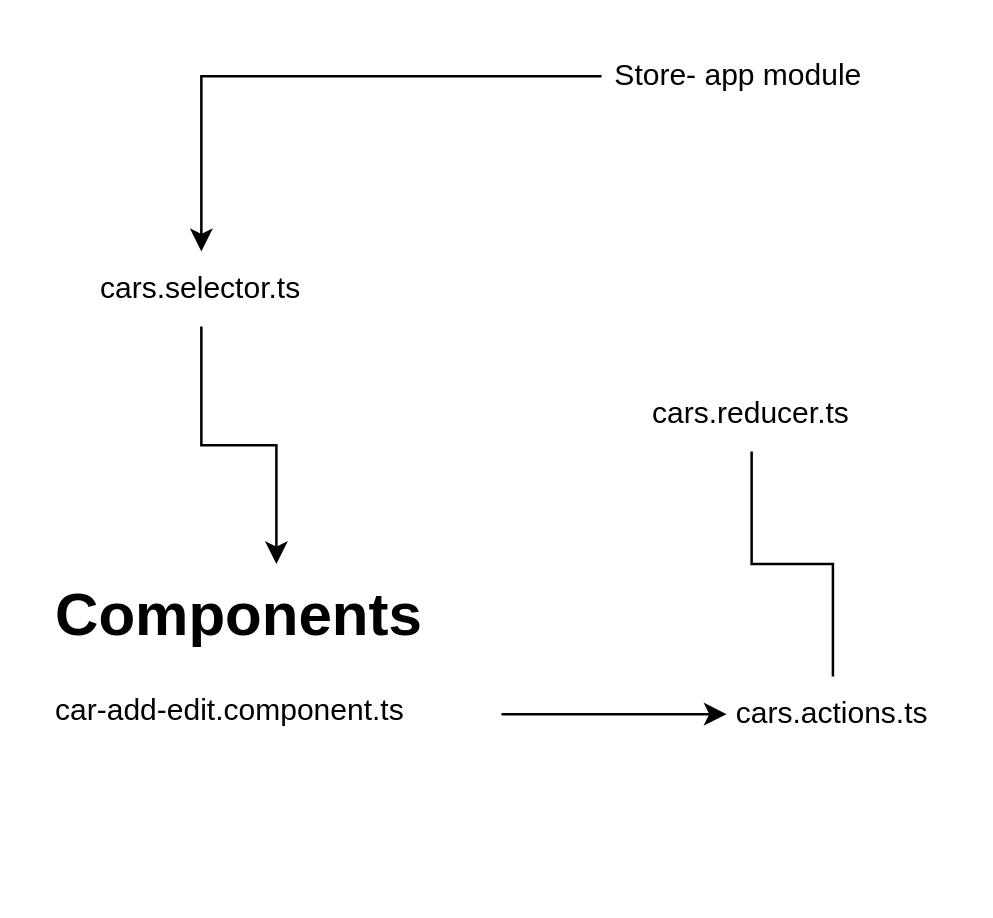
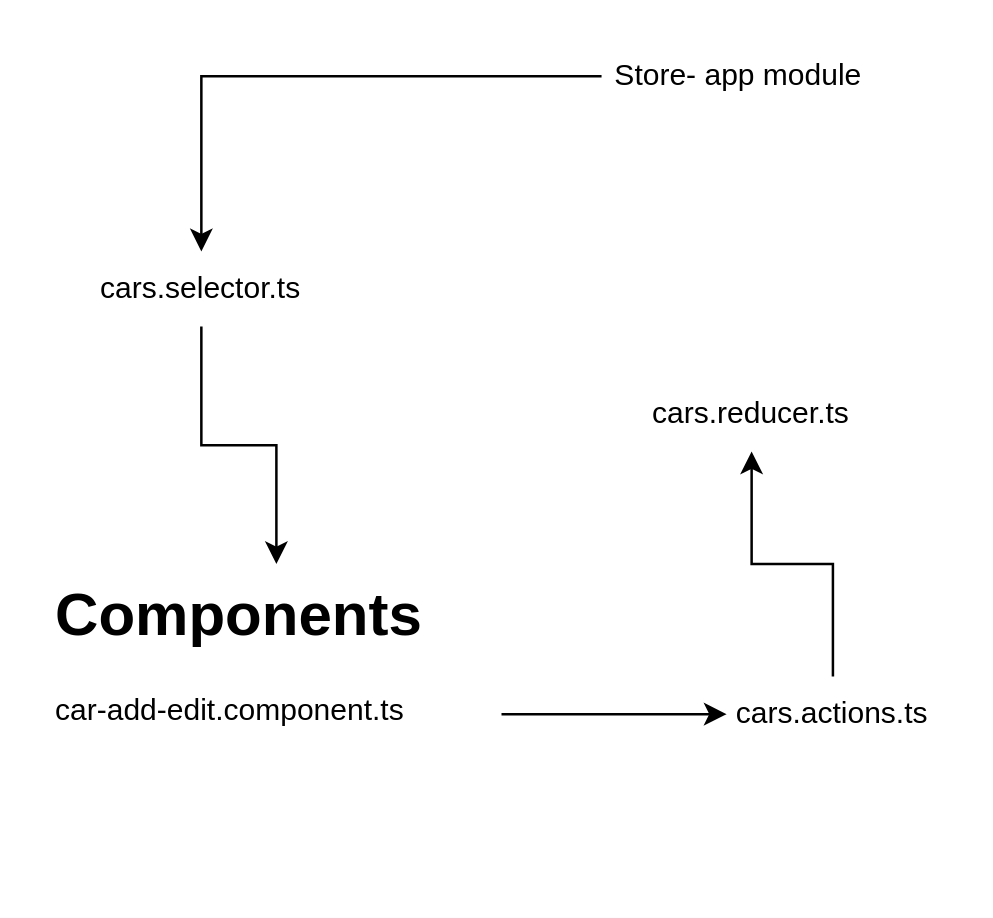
(751, 461) -> (751, 469)
